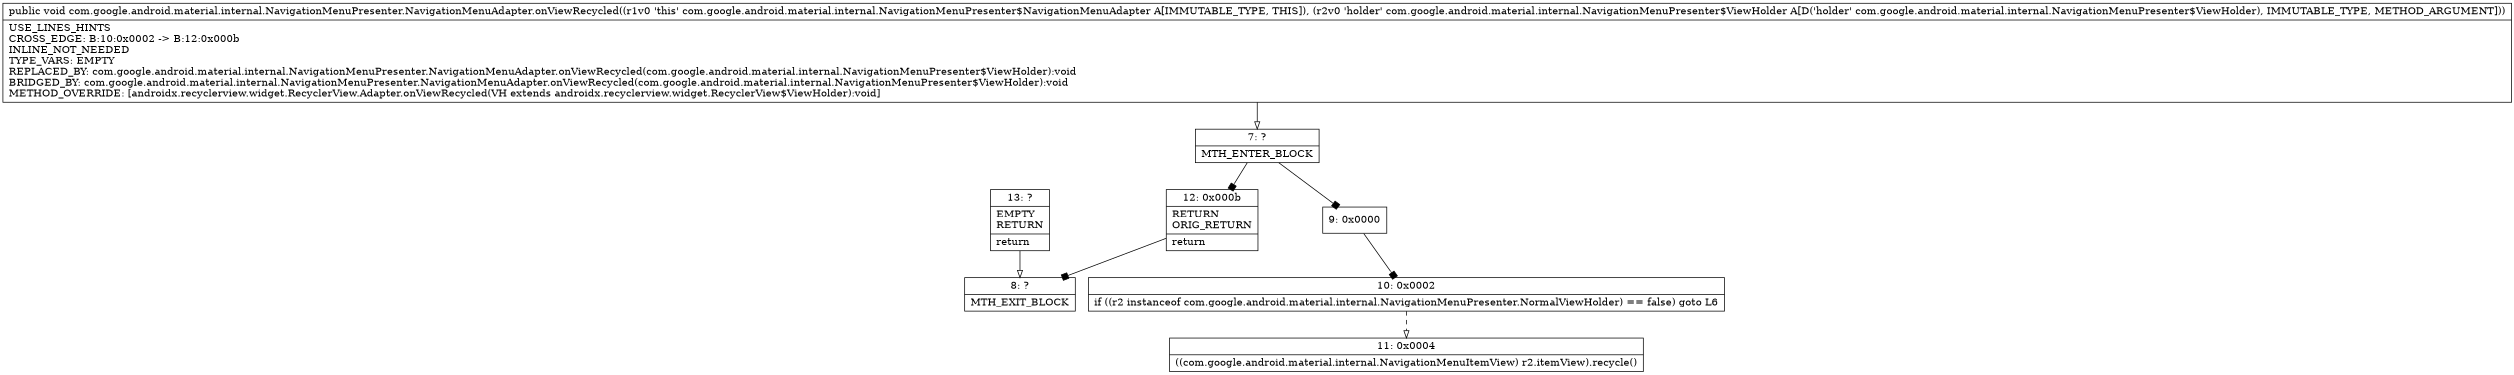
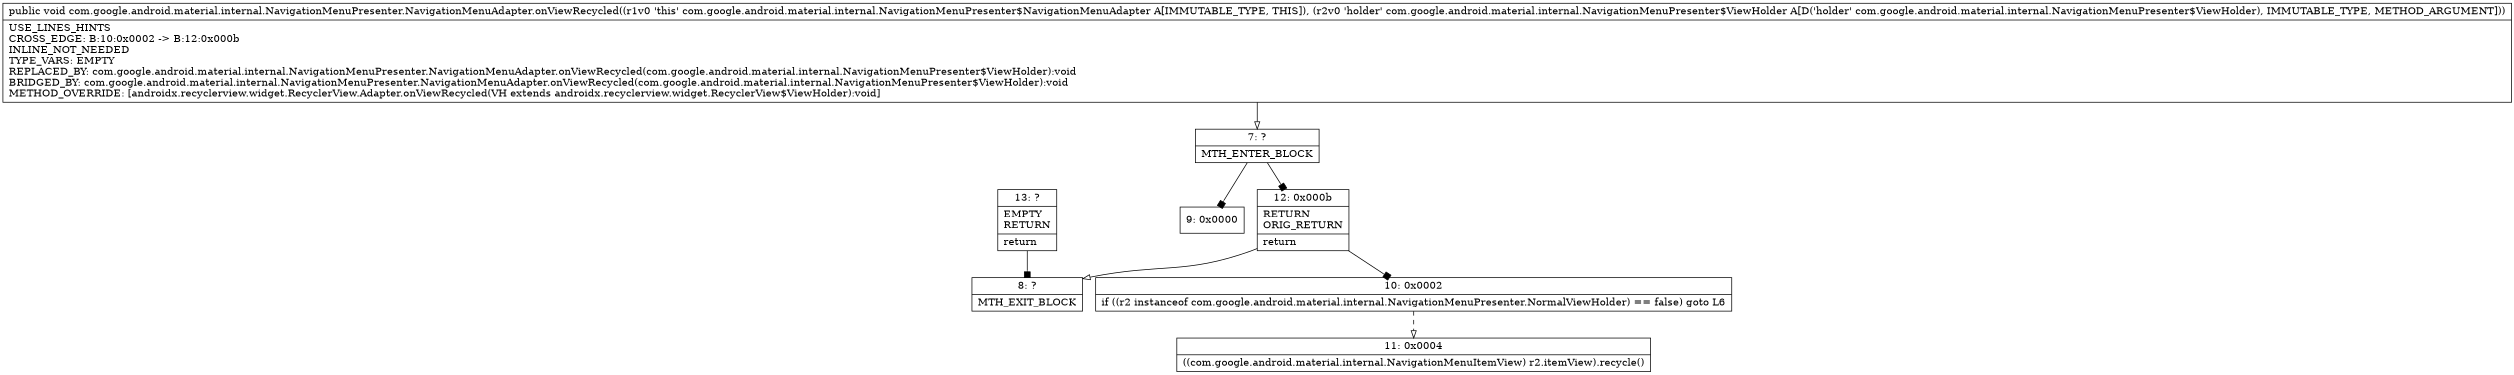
(1377, 252) -> (1366, 262)
(1118, 257) -> (1175, 267)
(1020, 261) -> (1027, 261)
